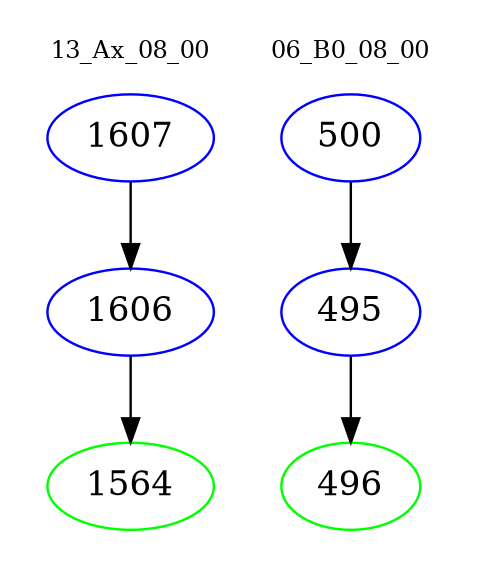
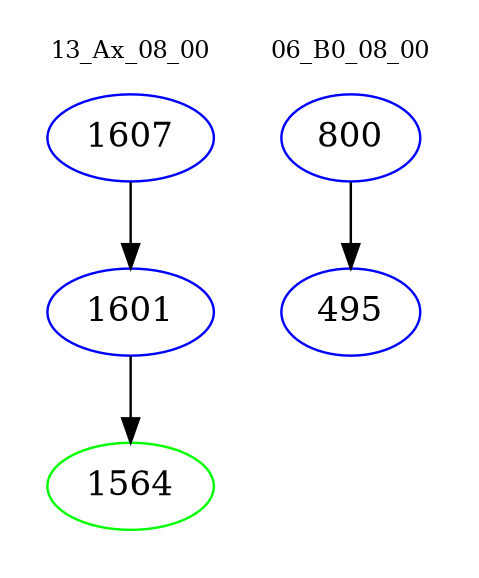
(351, 138) -> (351, 138)
(131, 312) -> (131, 312)
(351, 486) -> none
